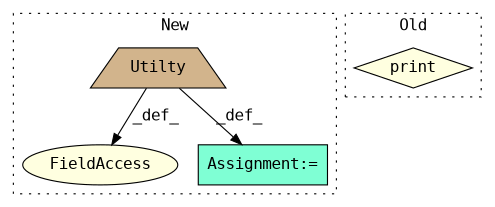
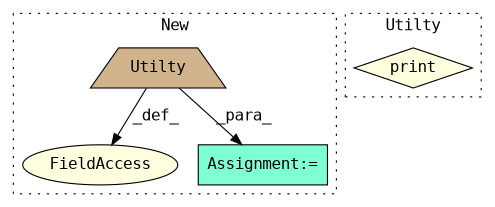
(413, 26) -> (413, 26)
(239, 116) -> (244, 116)
